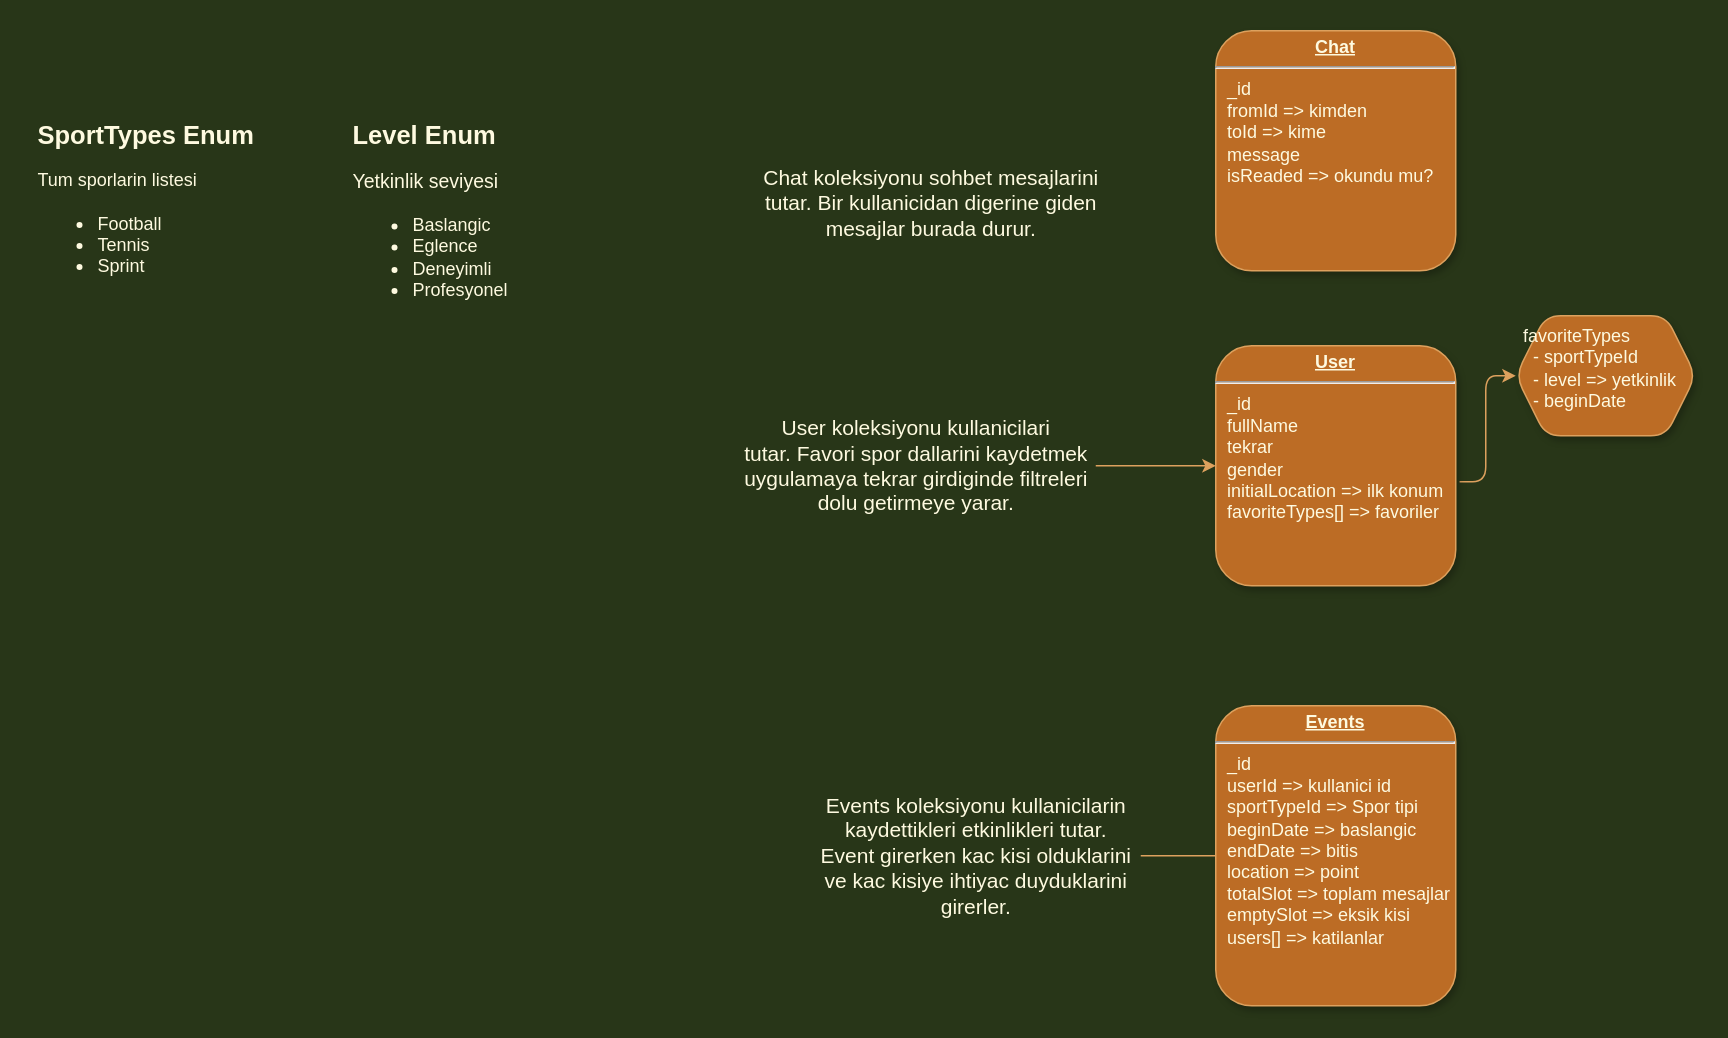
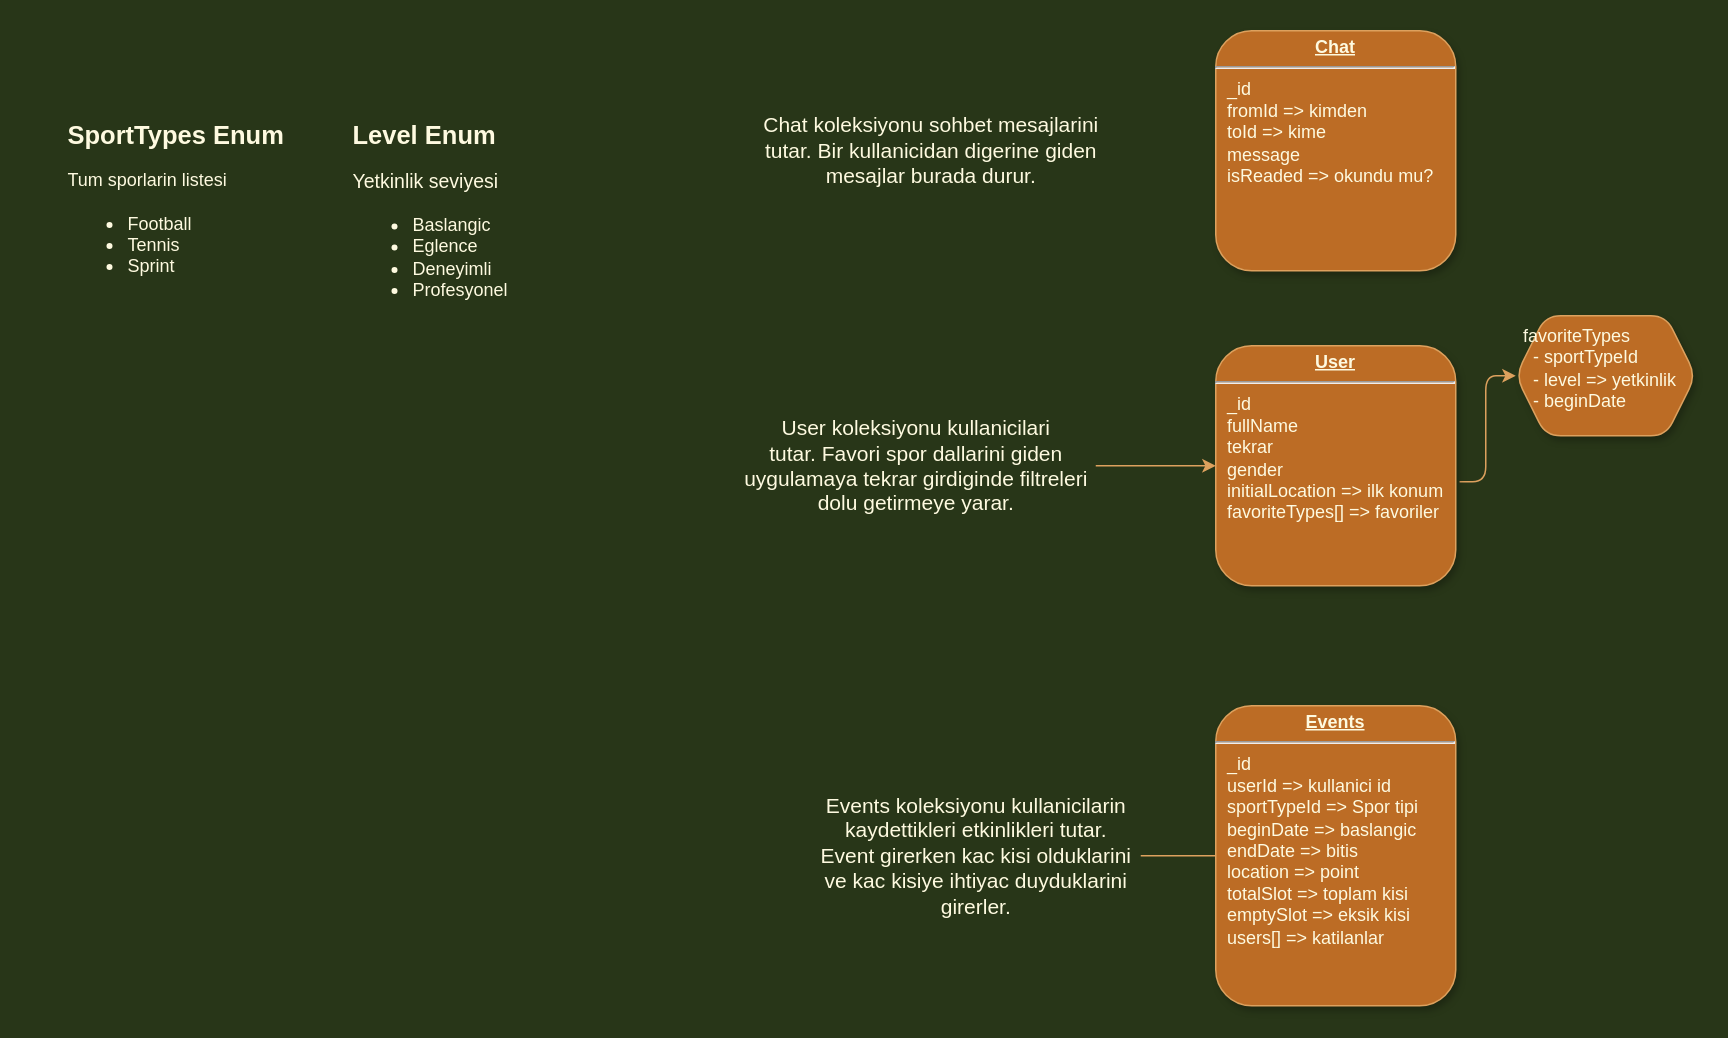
(931, 203) -> (931, 151)
(166, 241) -> (196, 241)
(917, 466) -> (917, 466)
(1340, 814) -> (1325, 814)
